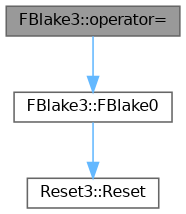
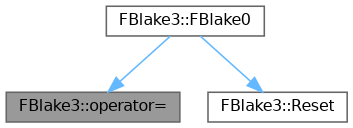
(93, 56) -> (145, 59)
(93, 193) -> (278, 107)
